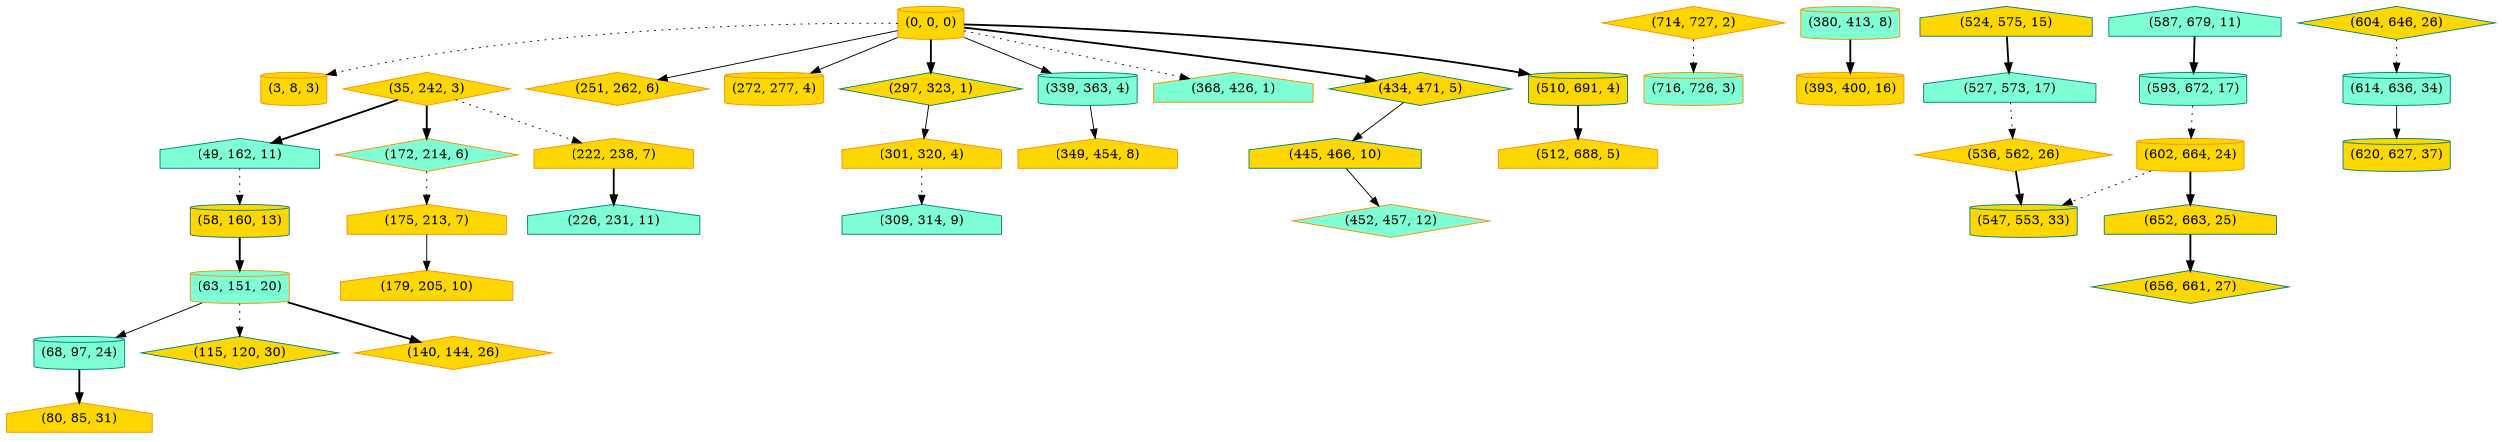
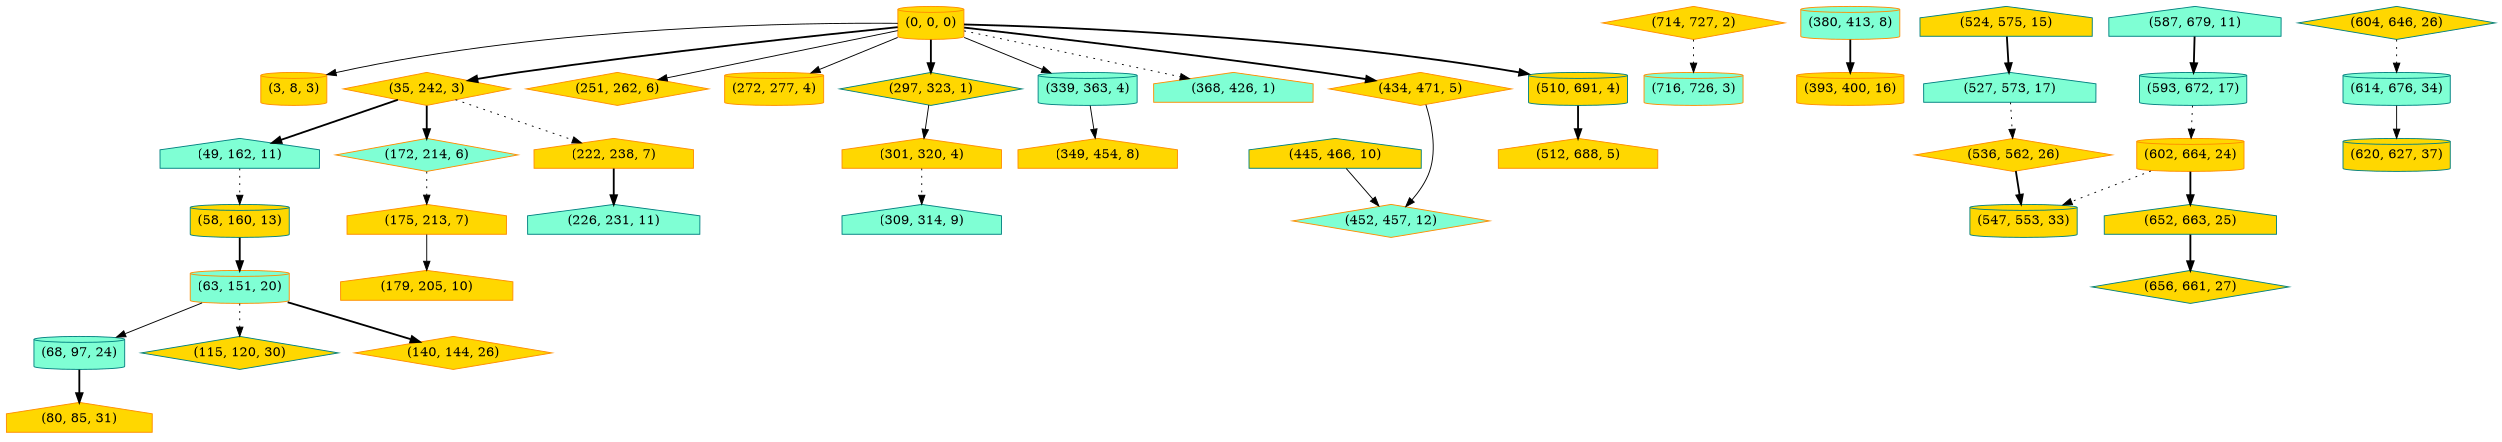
(616, 34) -> (616, 34)
none -> (687, 50)
(1420, 89) -> (1420, 89)
(2397, 89) -> (2397, 89)
(1382, 119) -> (1433, 155)
